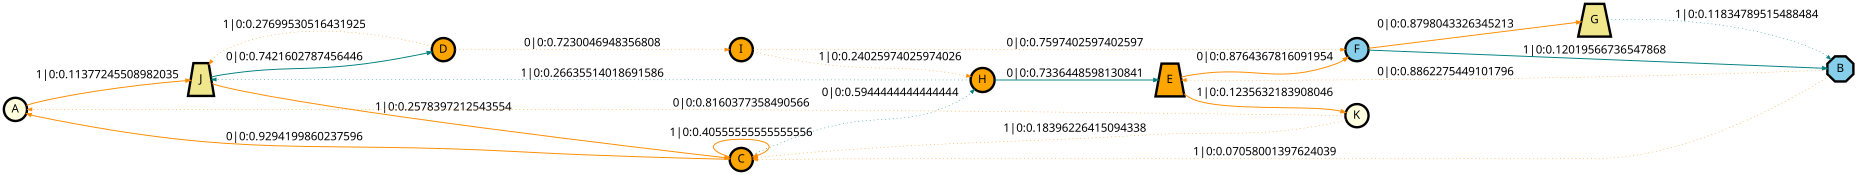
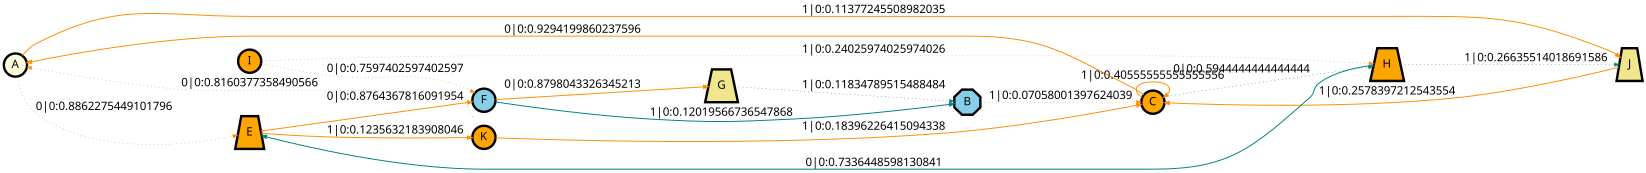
(443, 50) -> none
(1507, 78) -> (111, 141)
(983, 80) -> (1387, 65)
(1357, 116) -> (484, 137)
(1052, 140) -> (817, 140)
